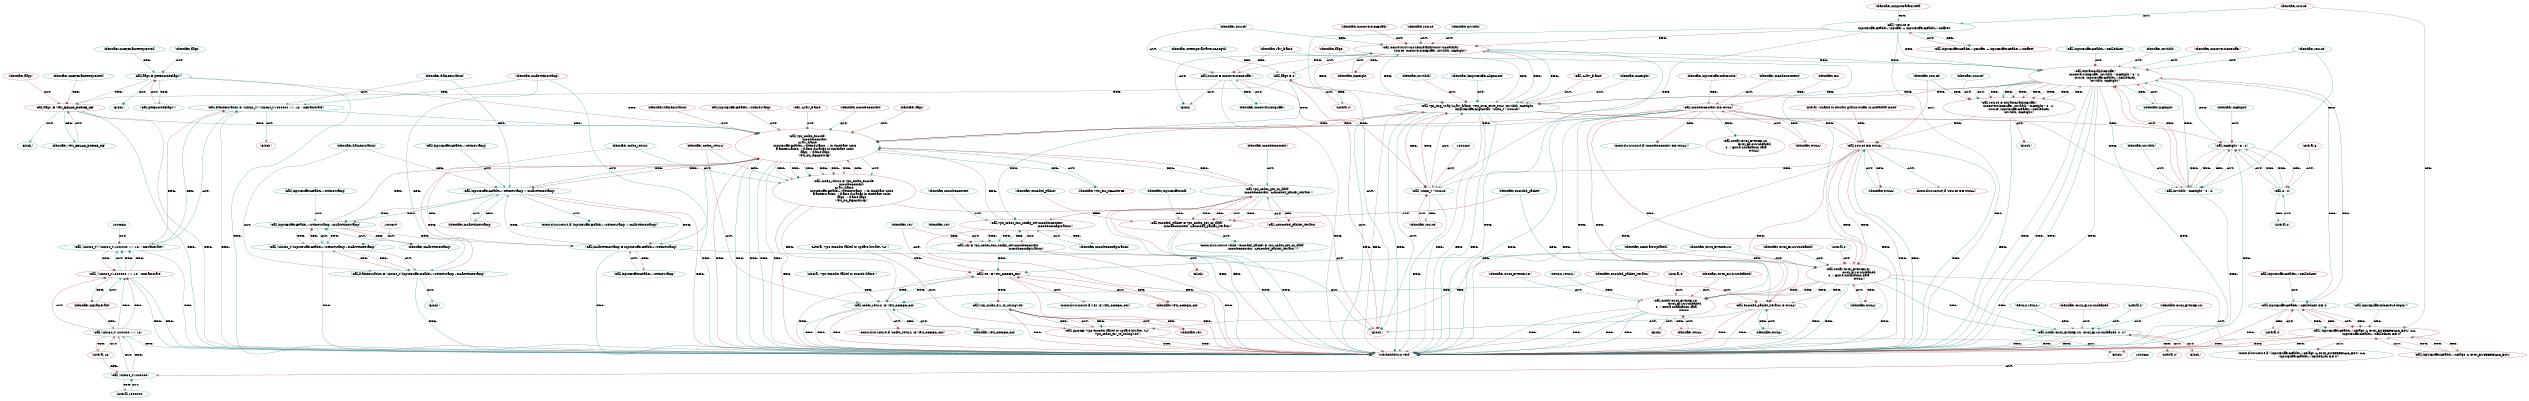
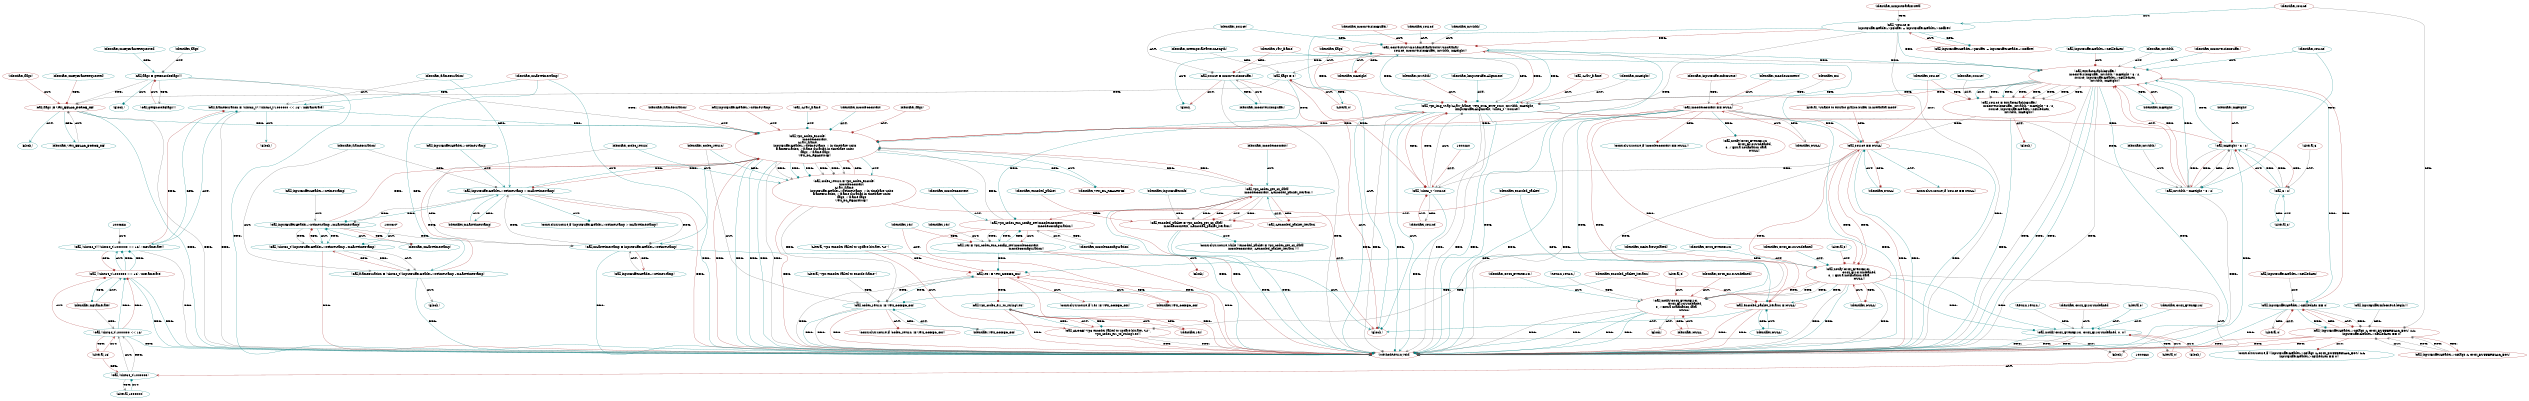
(1857, 351) -> (1857, 351)
